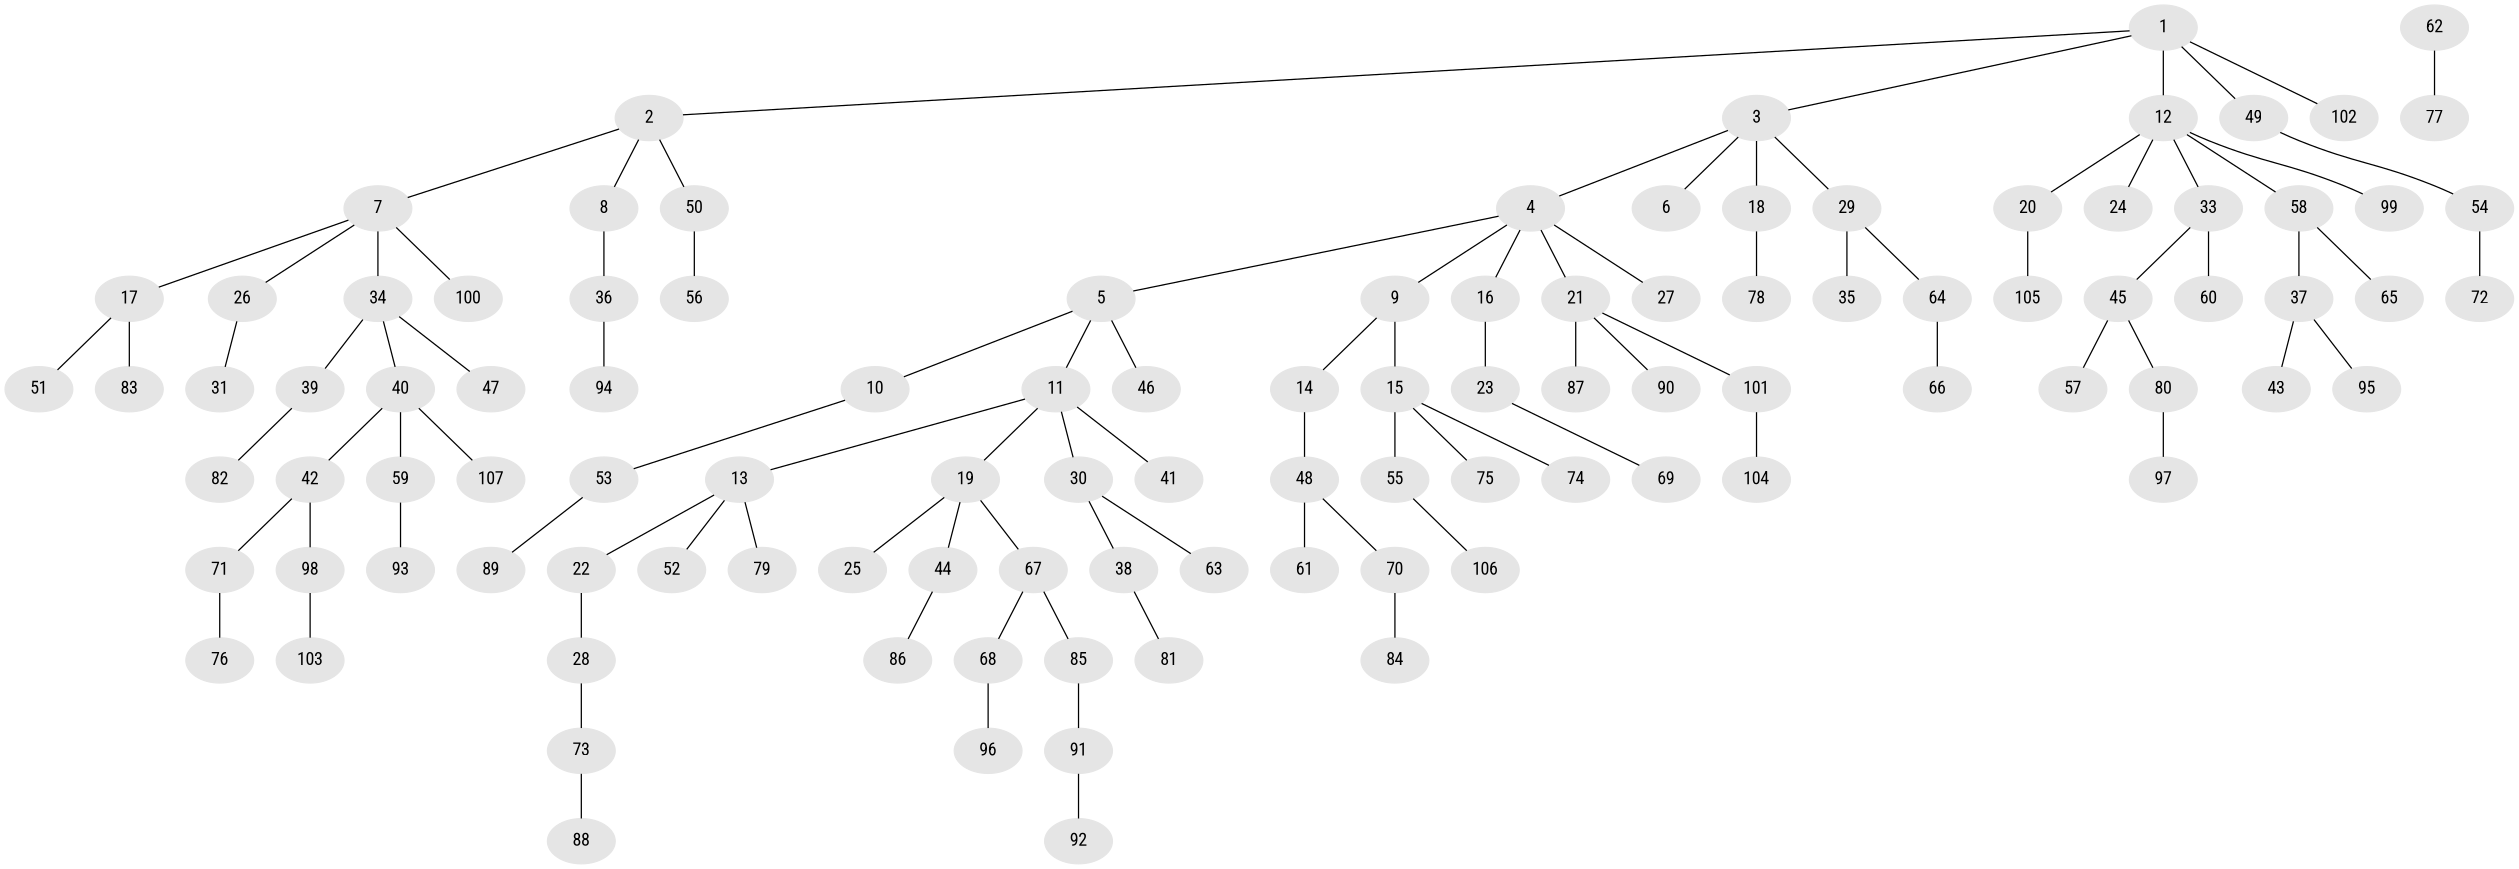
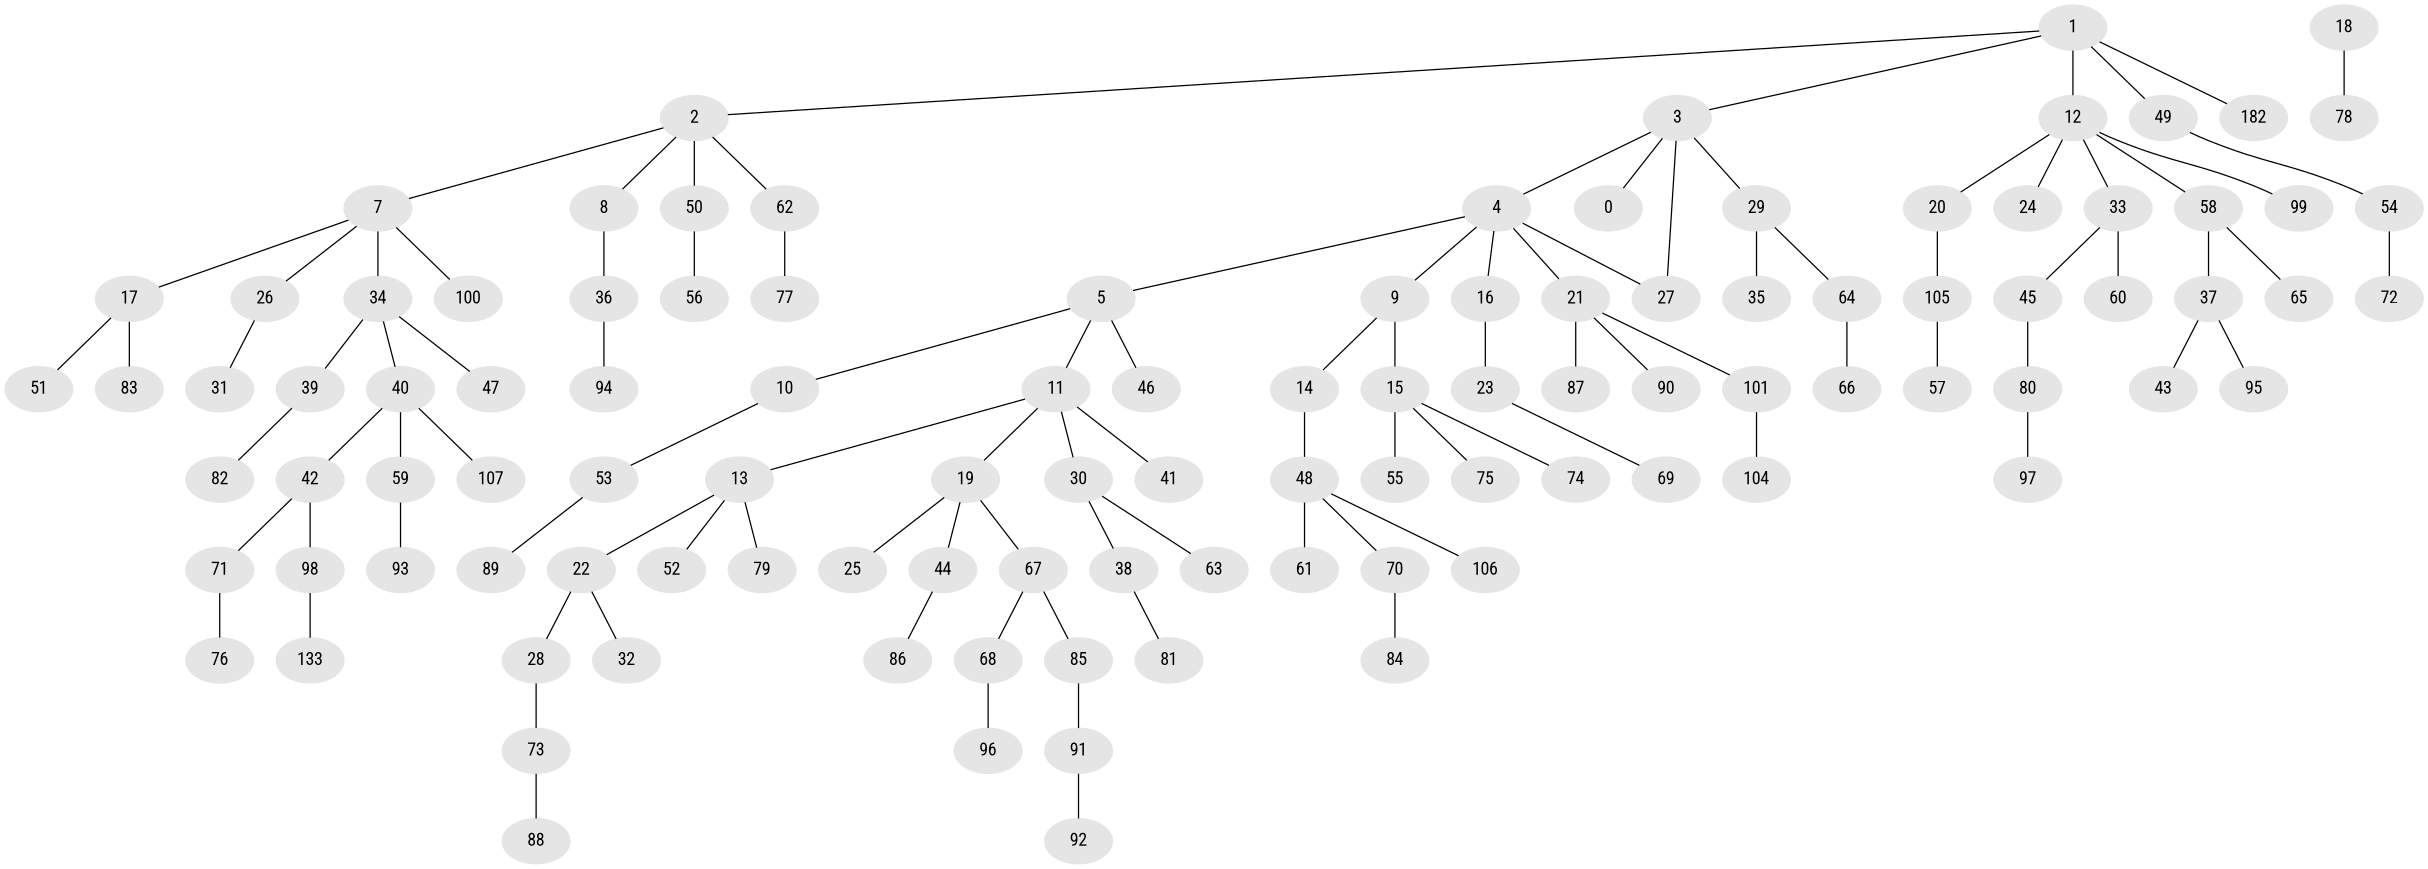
(2344, 118) -> (2254, 118)
none -> (739, 163)
(1757, 163) -> (1672, 208)
(1666, 208) -> (1608, 208)
(2095, 344) -> (1937, 344)
(1440, 525) -> (1395, 525)
(310, 660) -> (310, 660)
none -> (627, 660)
